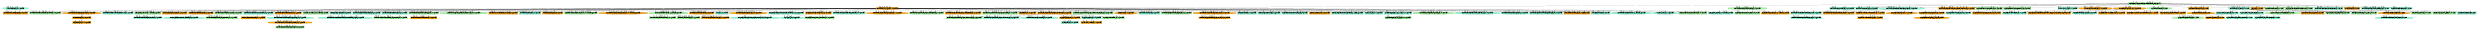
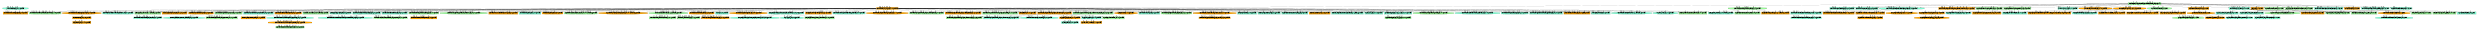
(1842, 8) -> (1842, 8)
(228, 13) -> (228, 13)
(2467, 13) -> (2467, 13)
